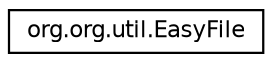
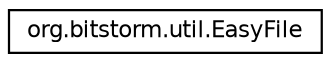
(136, 32) -> (165, 32)
